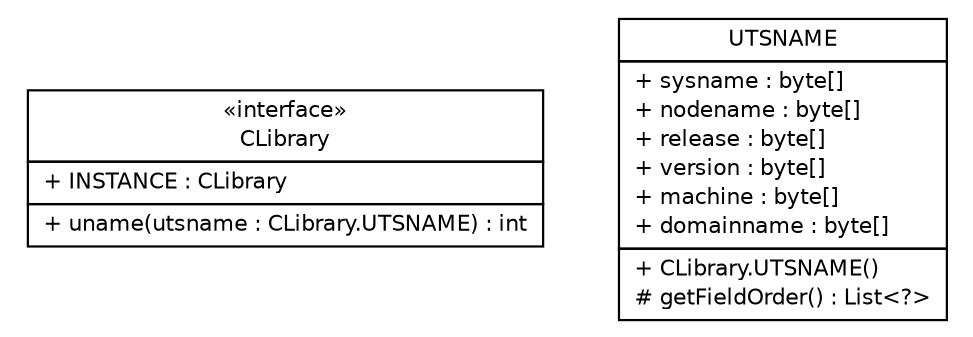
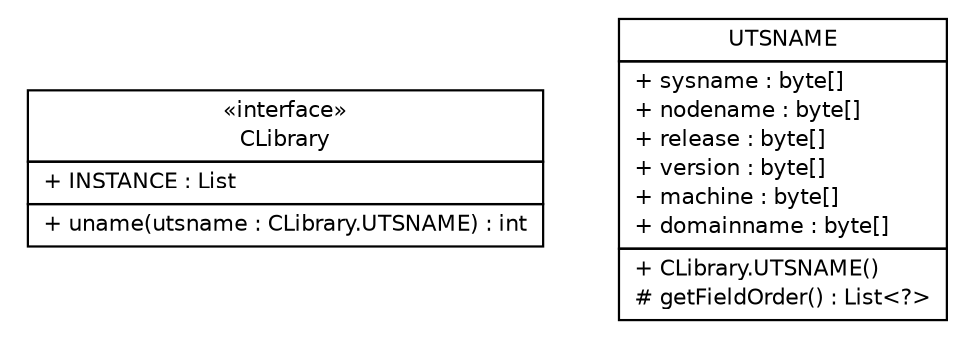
(166, 182) -> (141, 182)
